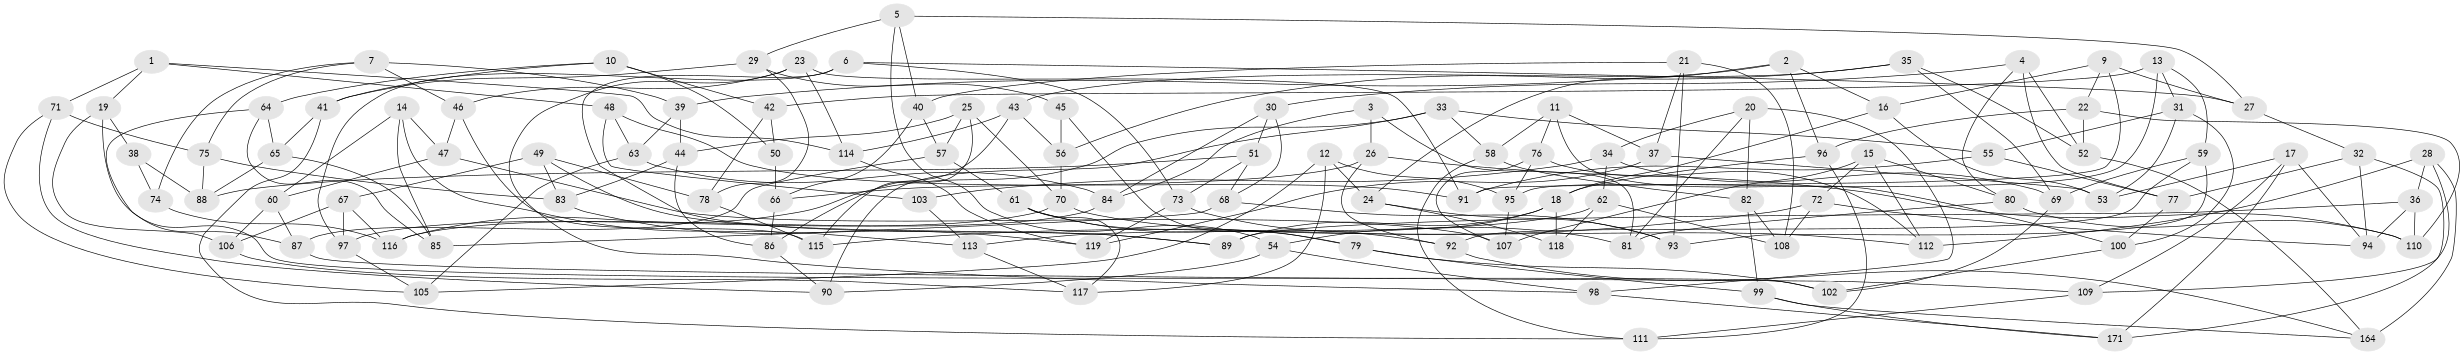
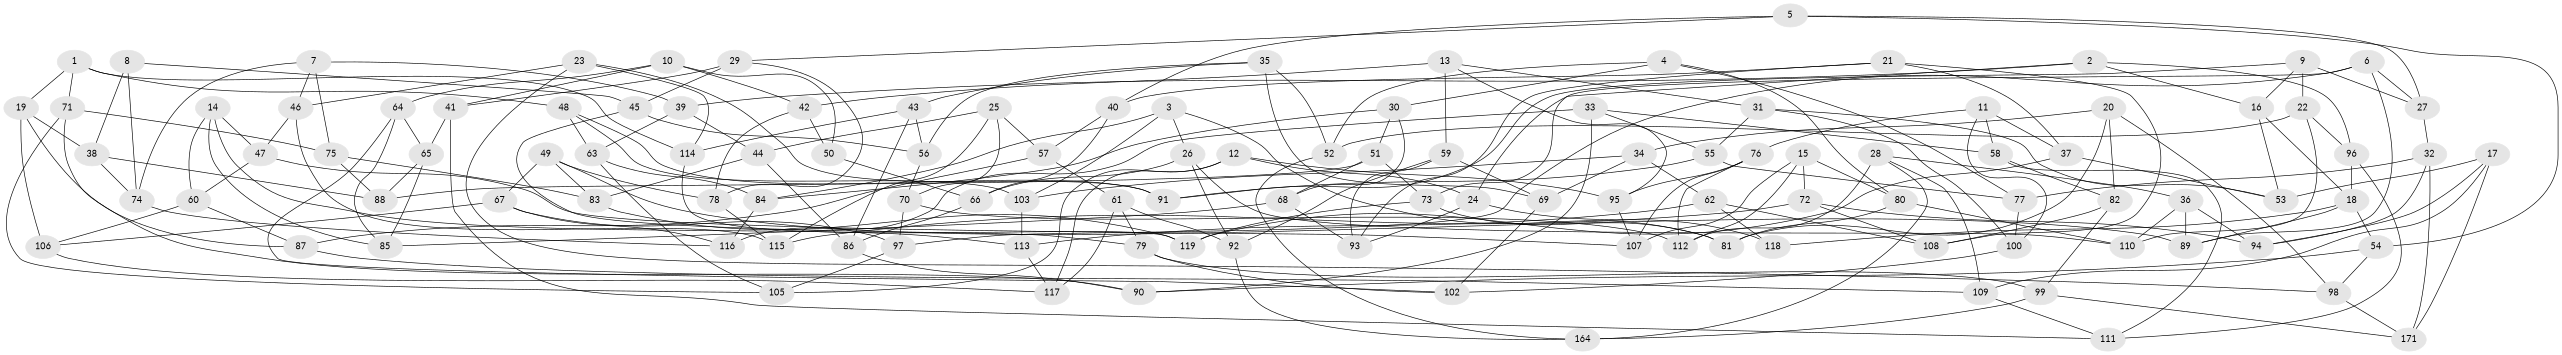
none -> (127, 62)
none -> (1090, 164)
